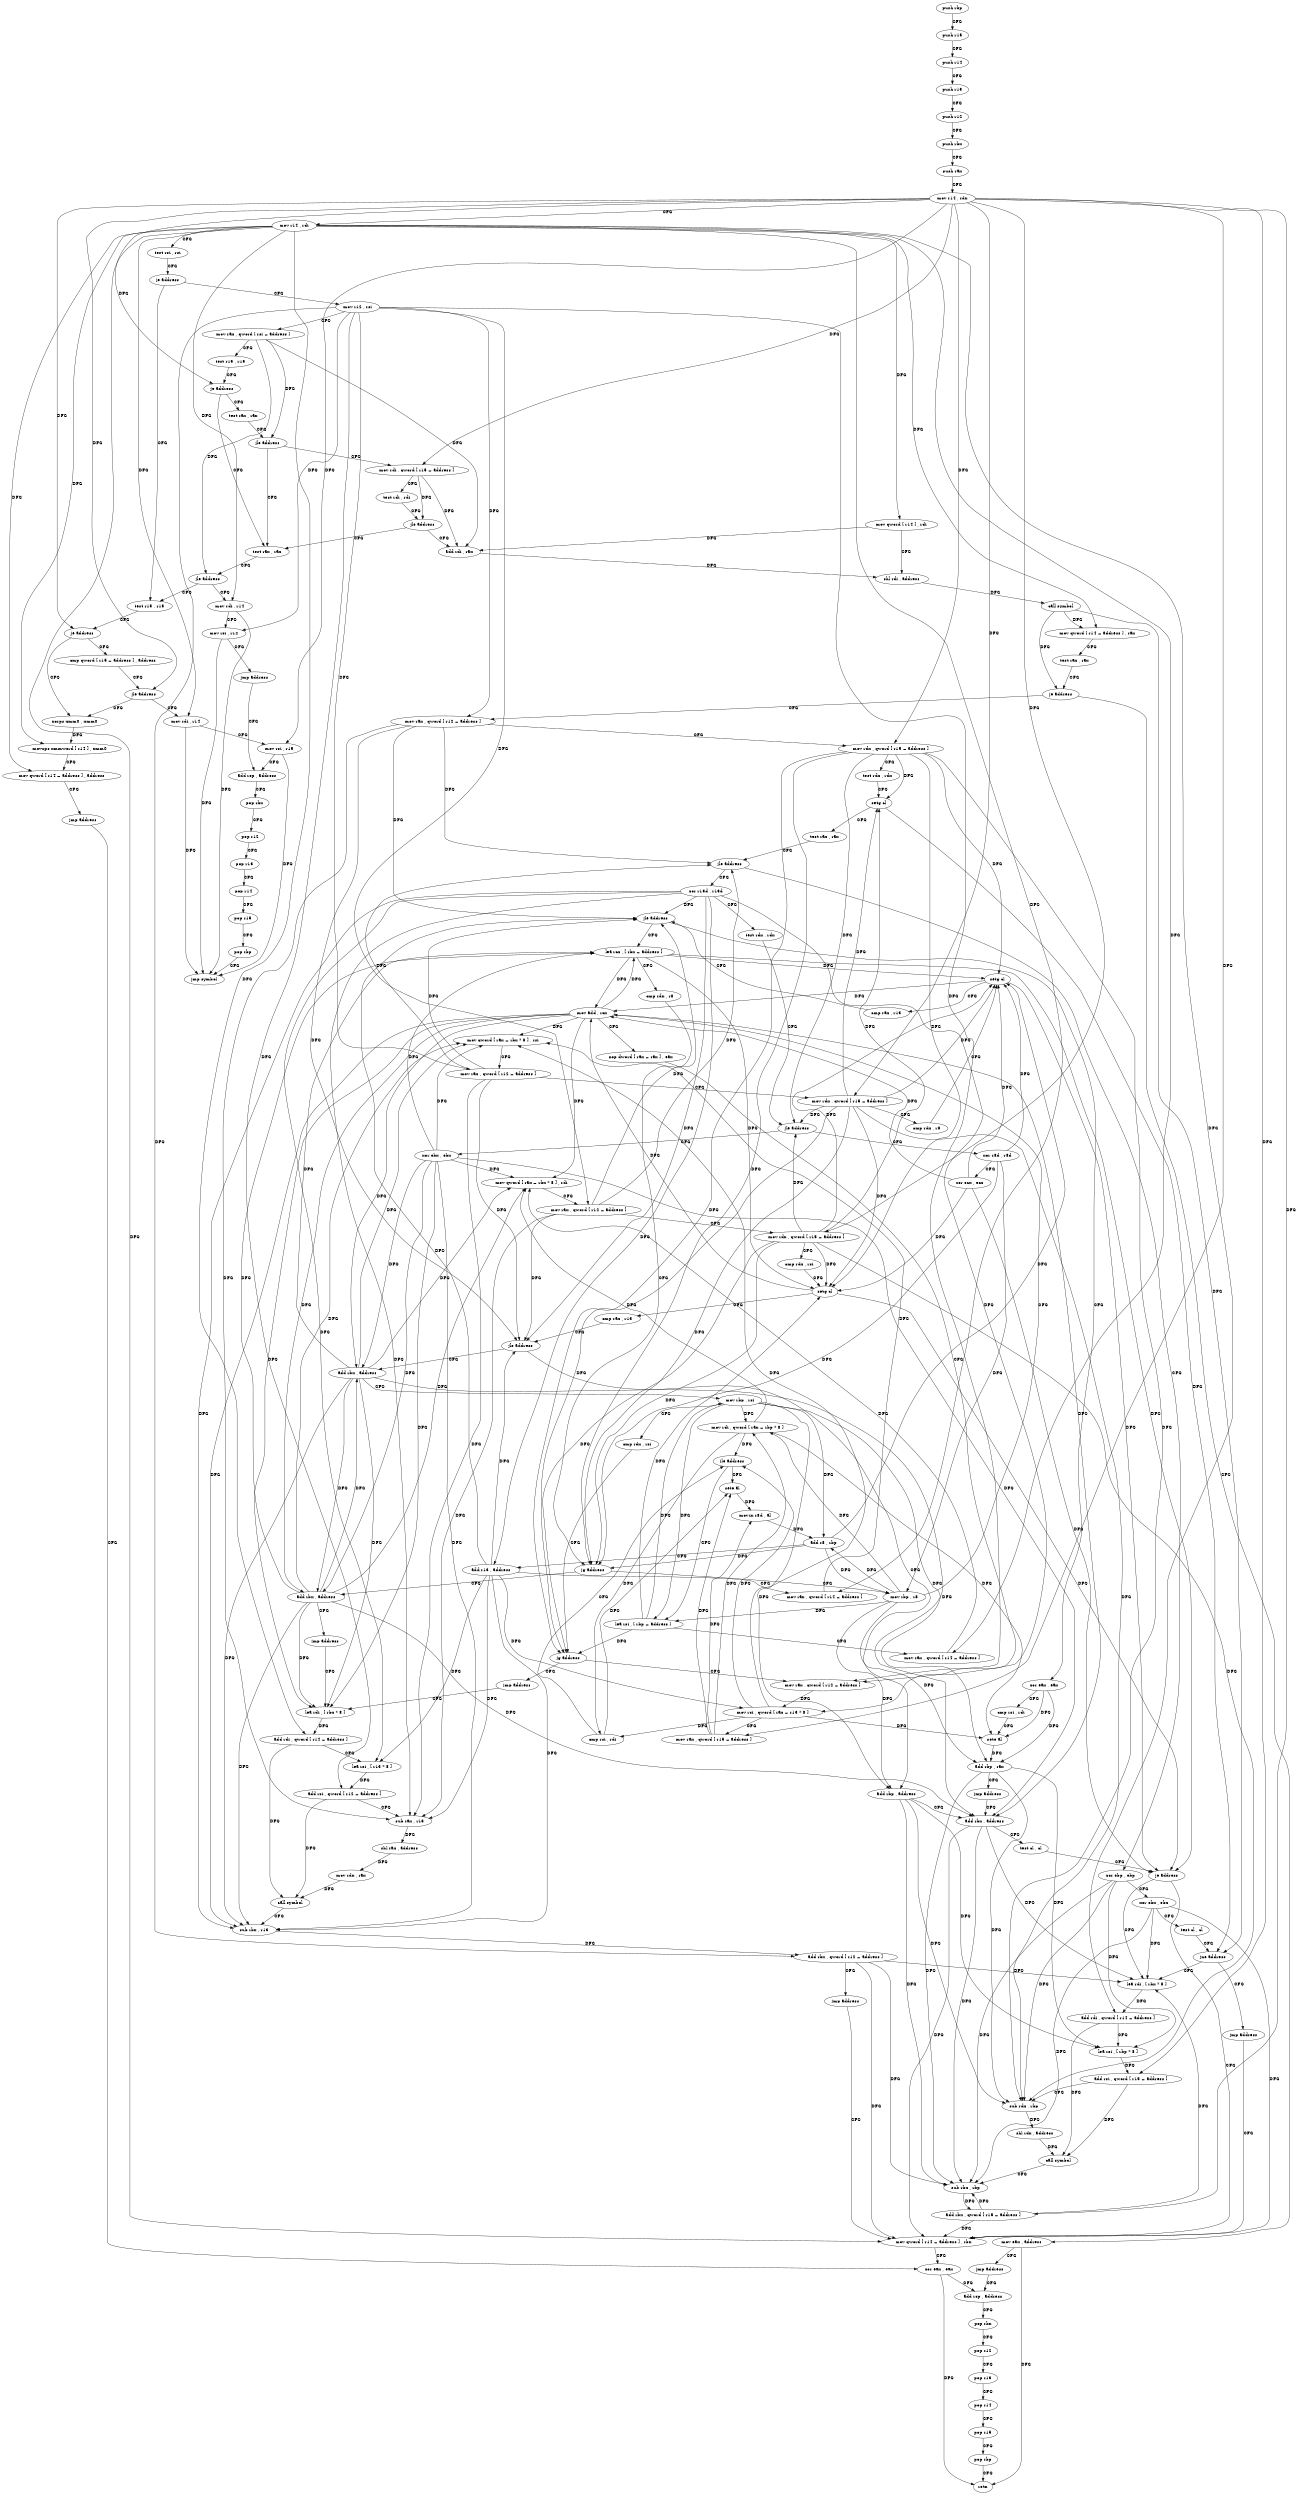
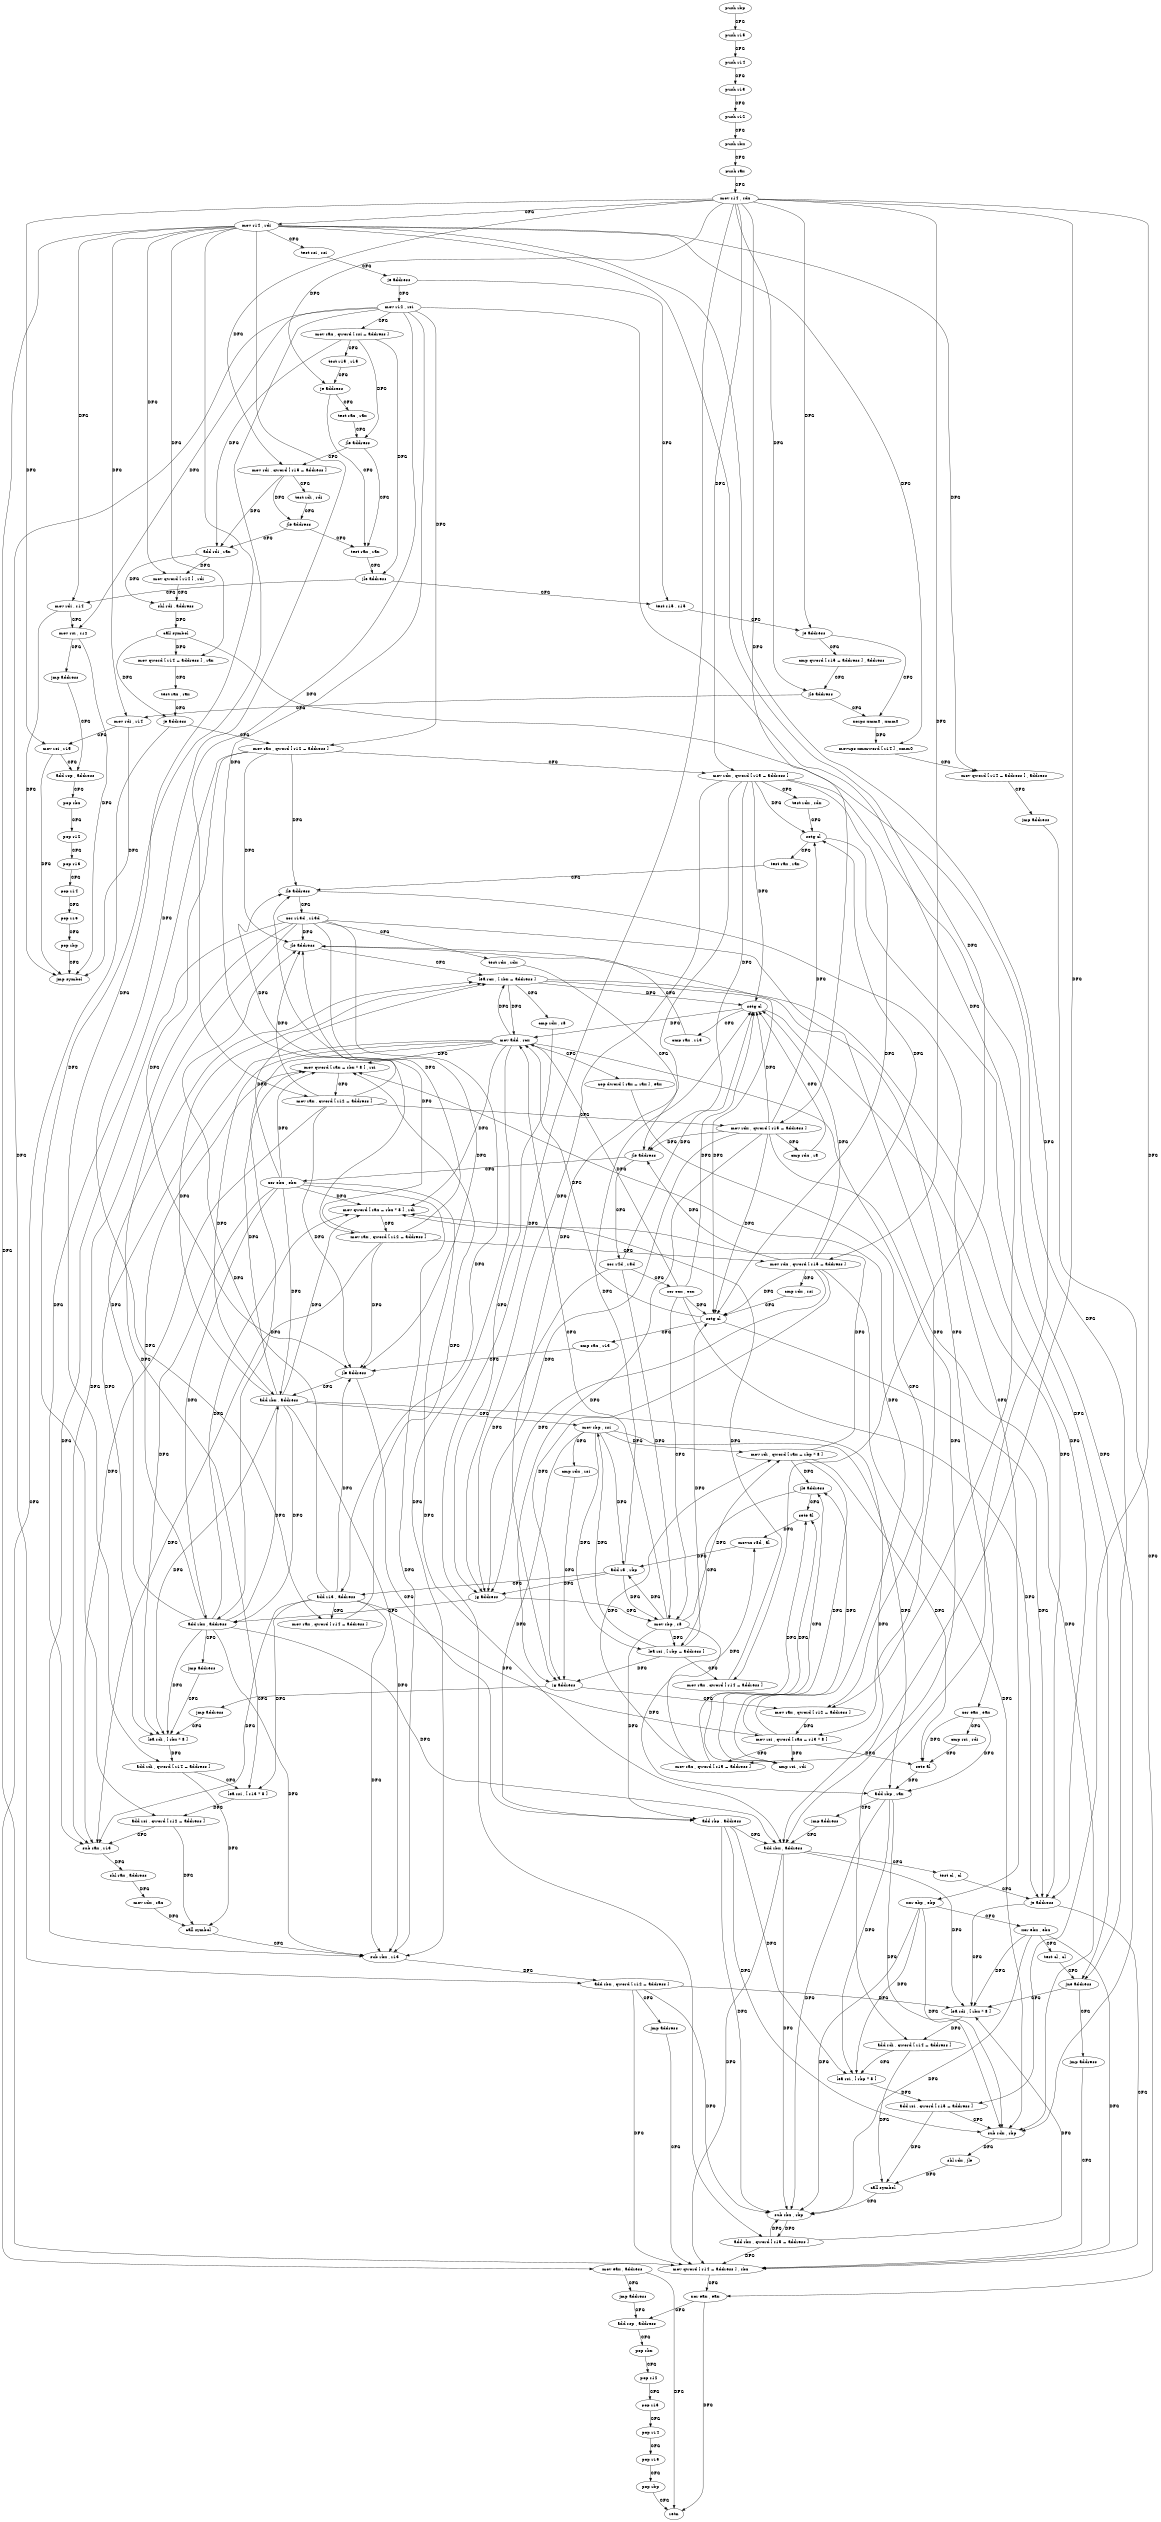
(676, 539) -> (199, 564)
(997, 1156) -> (621, 1264)
none -> (675, 1458)
(1035, 2133) -> (960, 2161)
